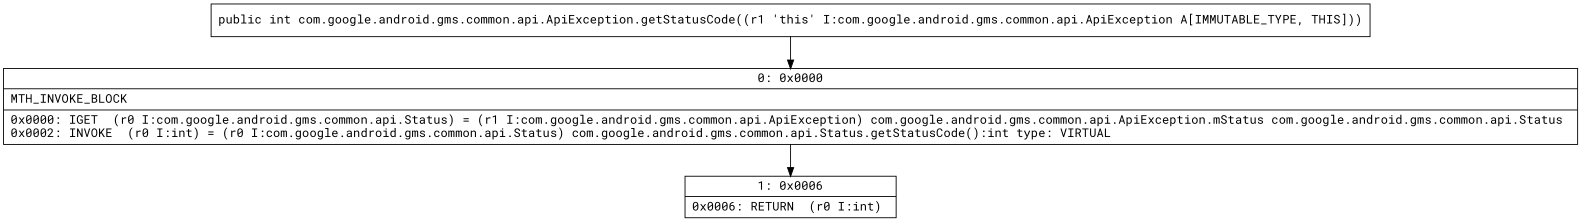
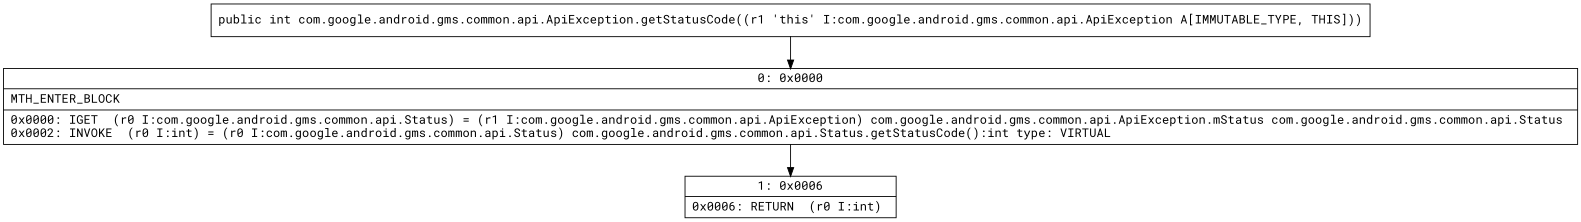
(69, 99) -> (65, 99)
